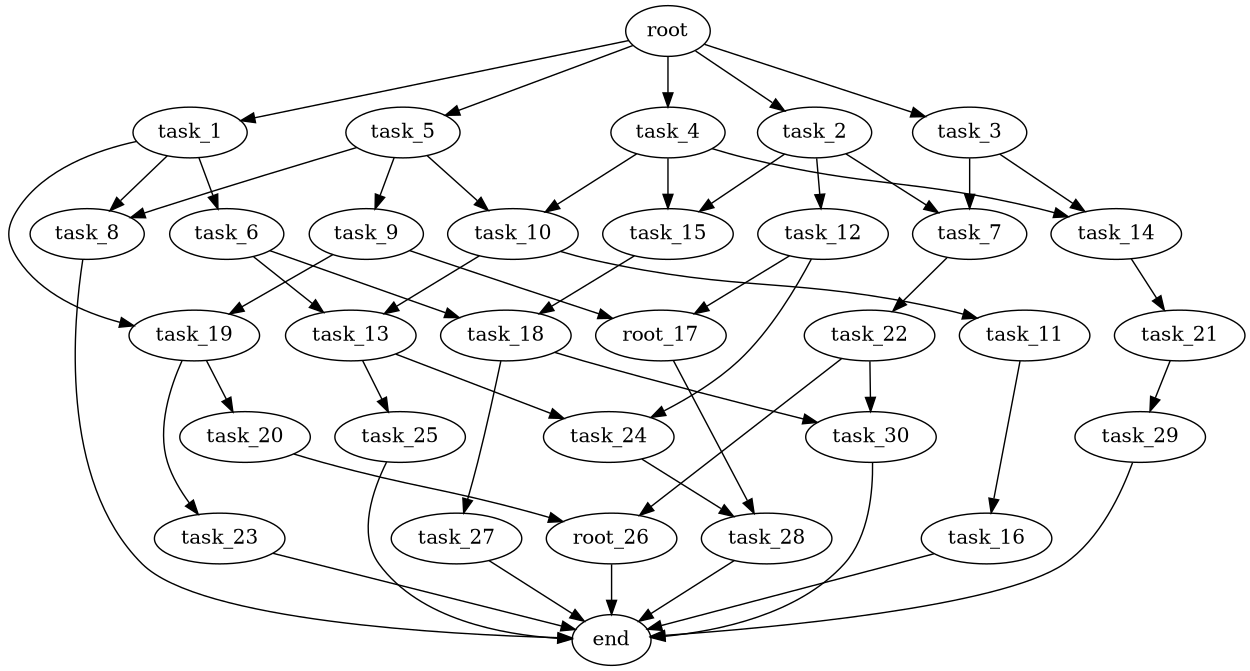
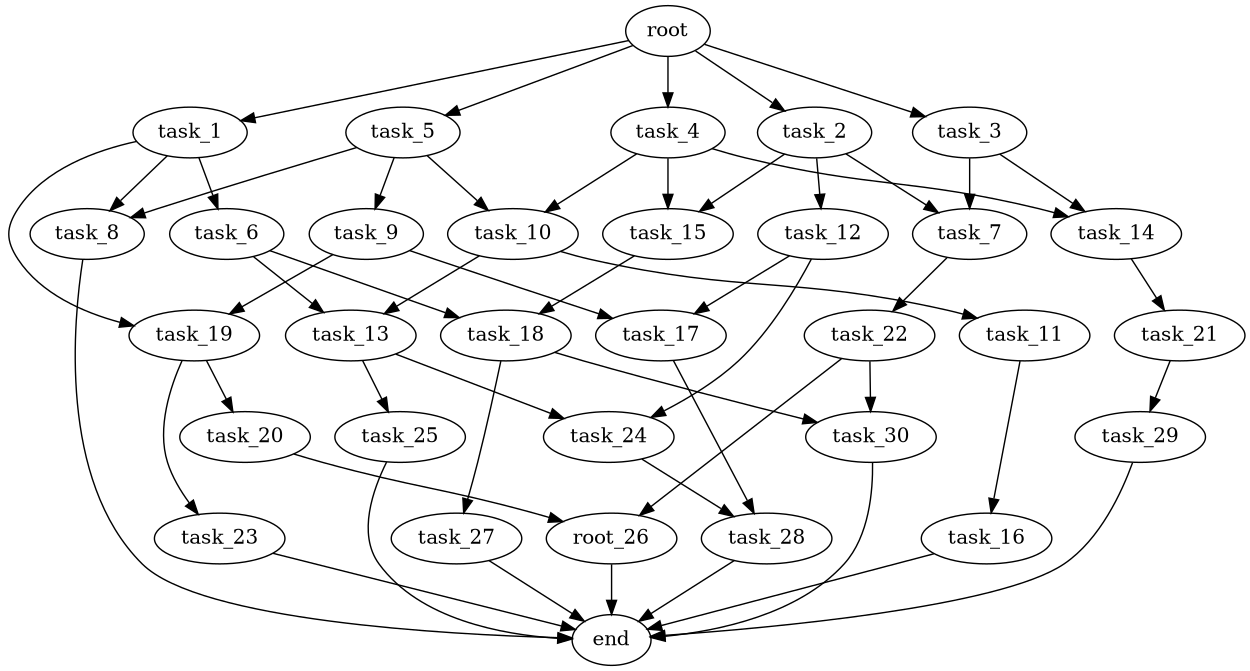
(661, 336) -> (661, 336)
